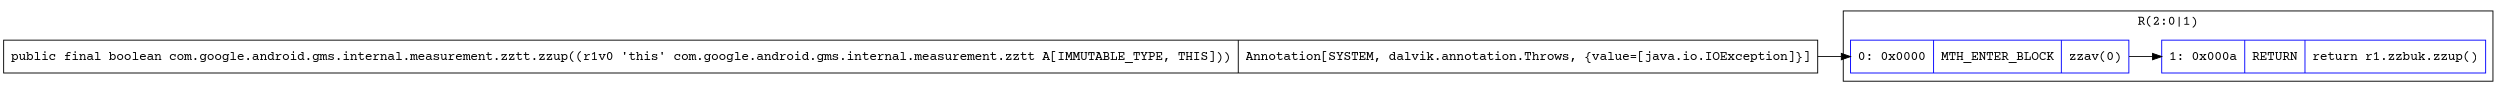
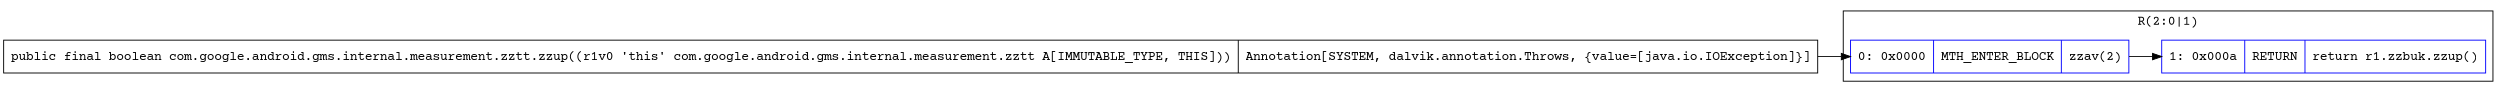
(2095, 56) -> (2095, 56)
